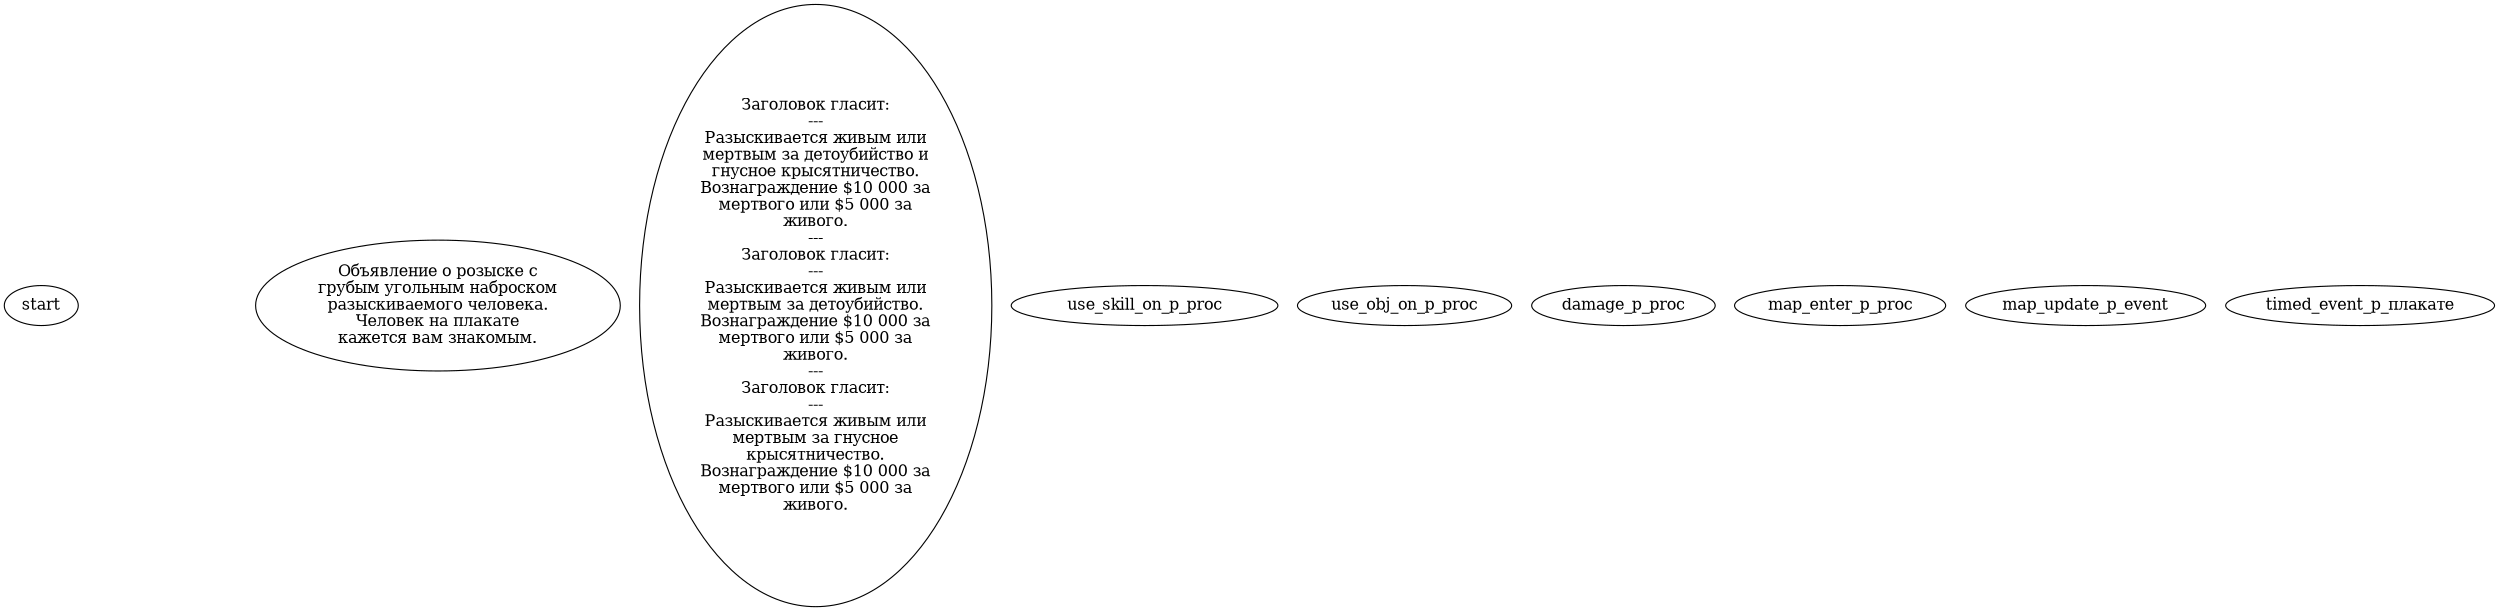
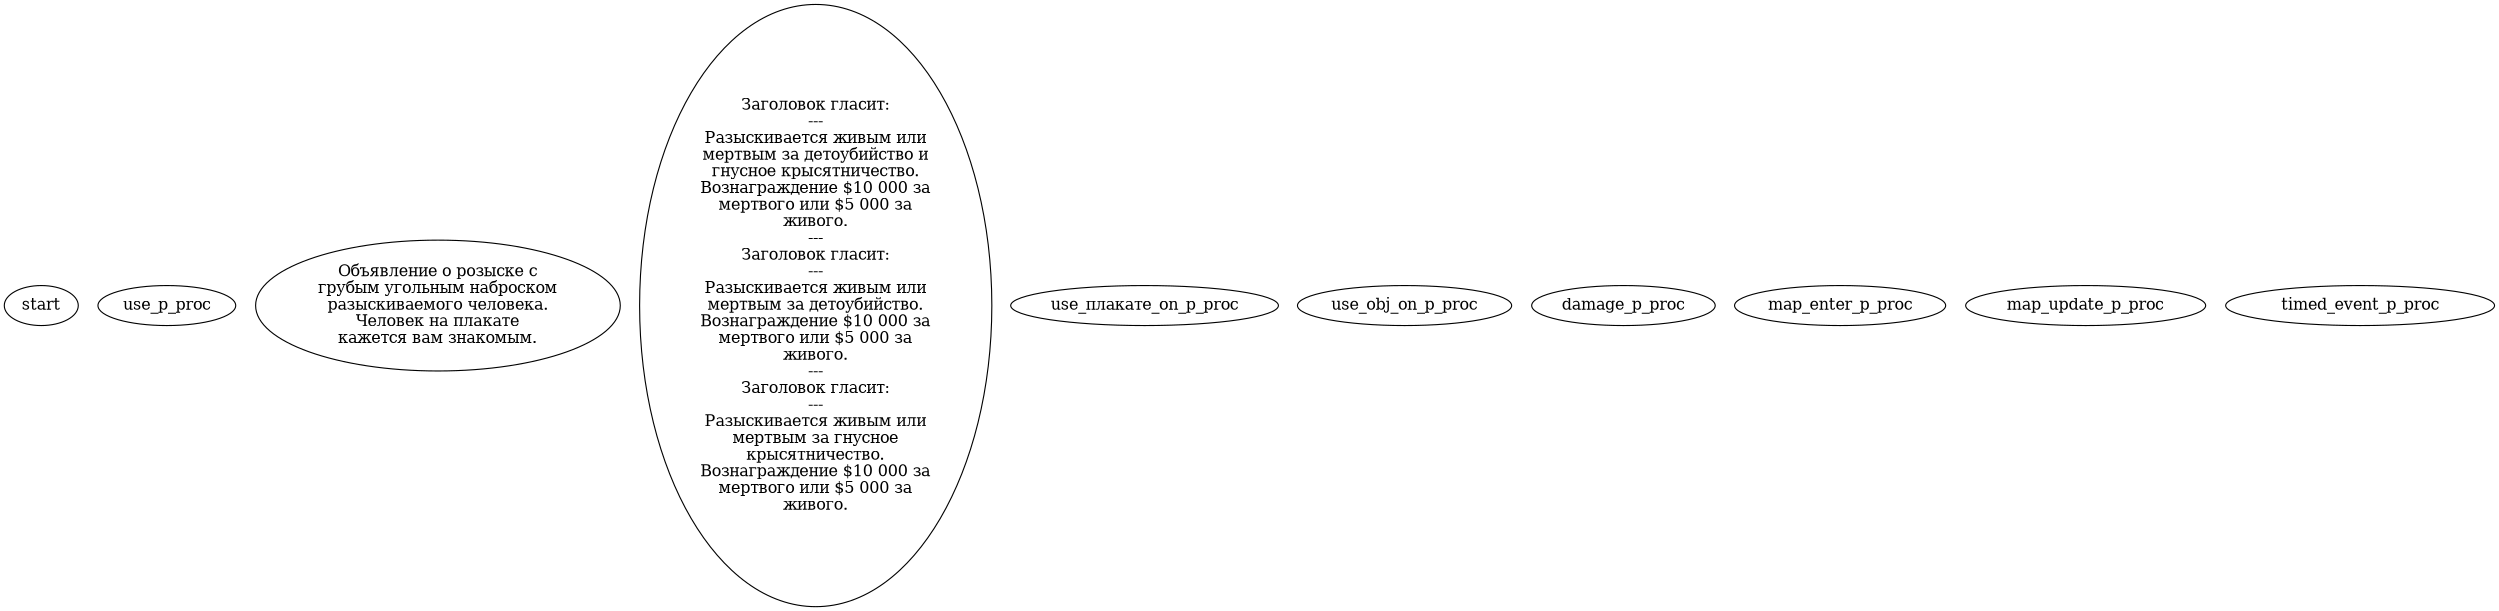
none -> (167, 306)
(1145, 306) -> (1145, 306)
(2086, 306) -> (2086, 306)
(2360, 306) -> (2360, 306)
